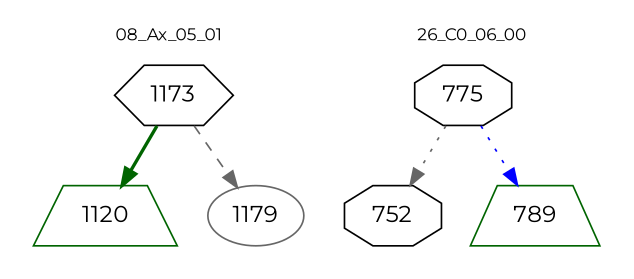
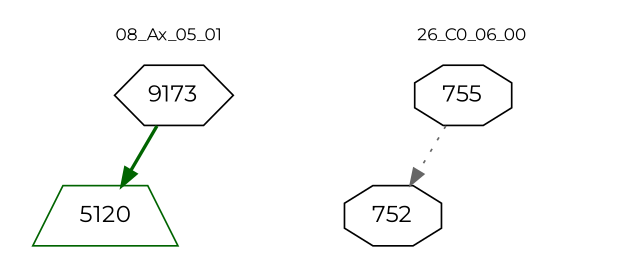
(174, 95) -> (174, 95)
(463, 95) -> (463, 95)
(105, 216) -> (105, 216)
(256, 216) -> none
(535, 216) -> none
